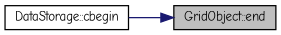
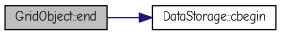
(145, 18) -> (123, 18)
